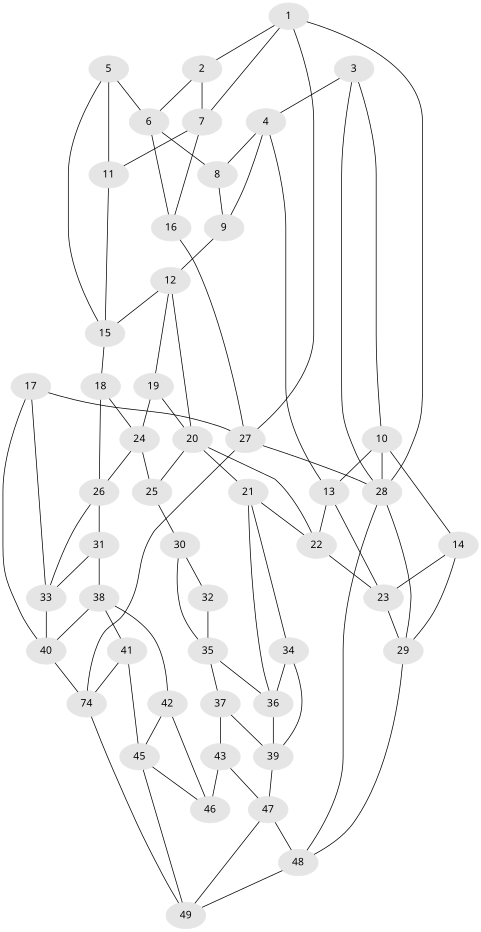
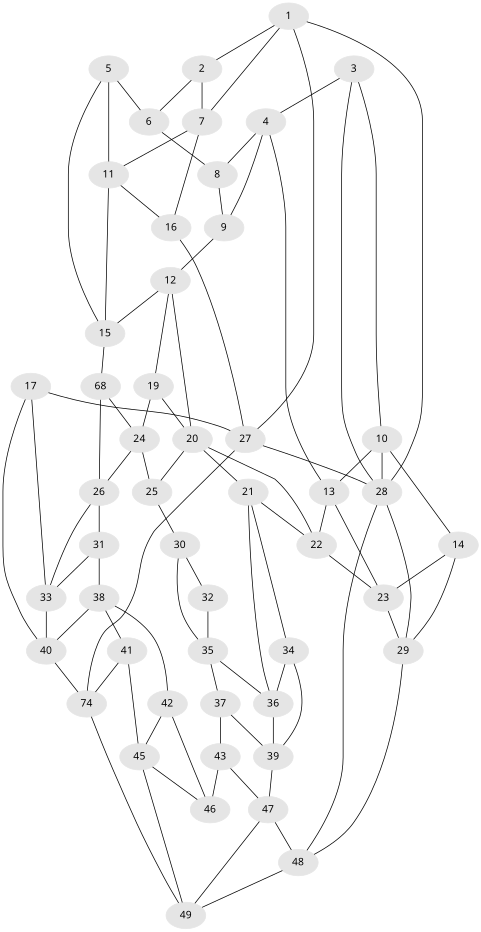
(160, 175) -> (140, 201)
(101, 386) -> (101, 386)
